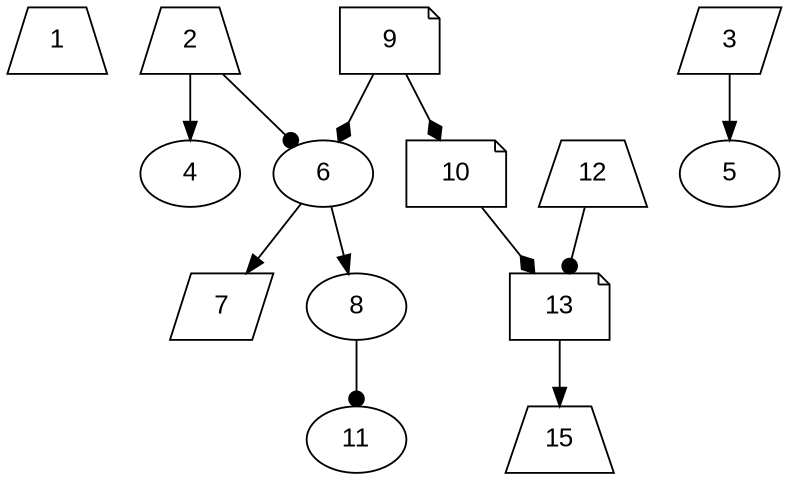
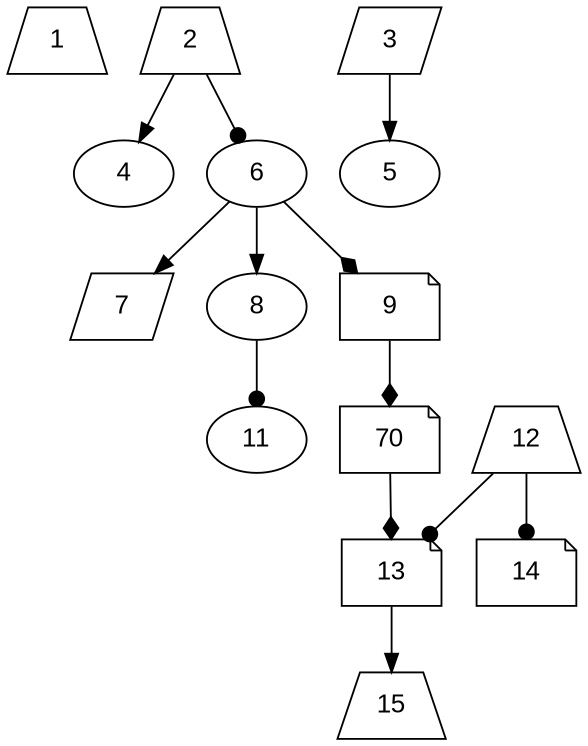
(361, 98) -> (312, 230)
(456, 174) -> (390, 440)
none -> (526, 573)
